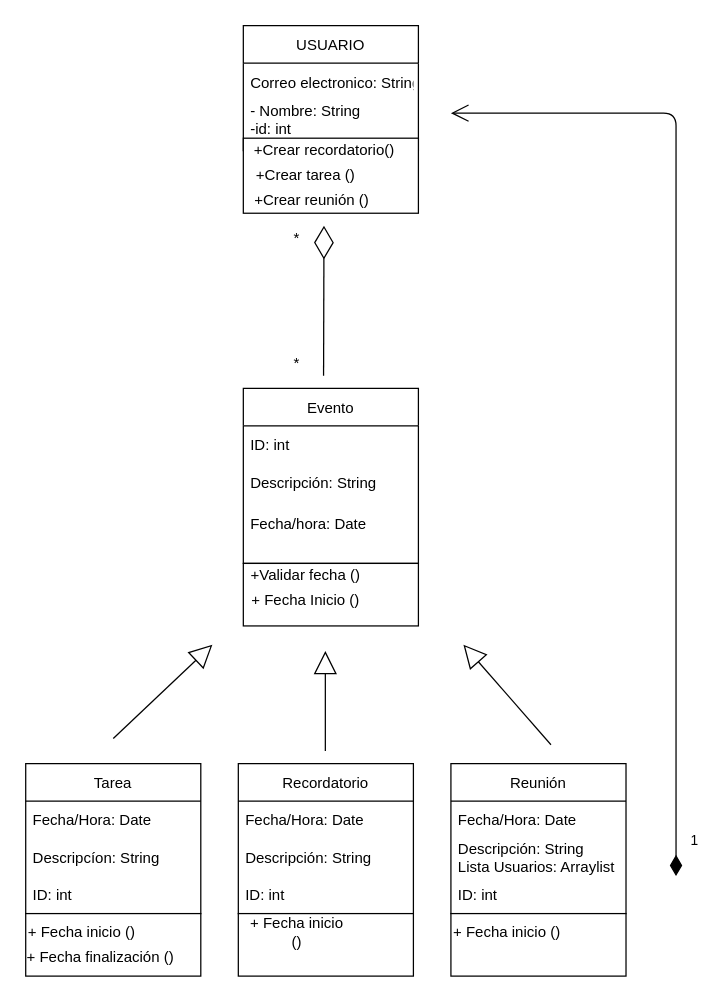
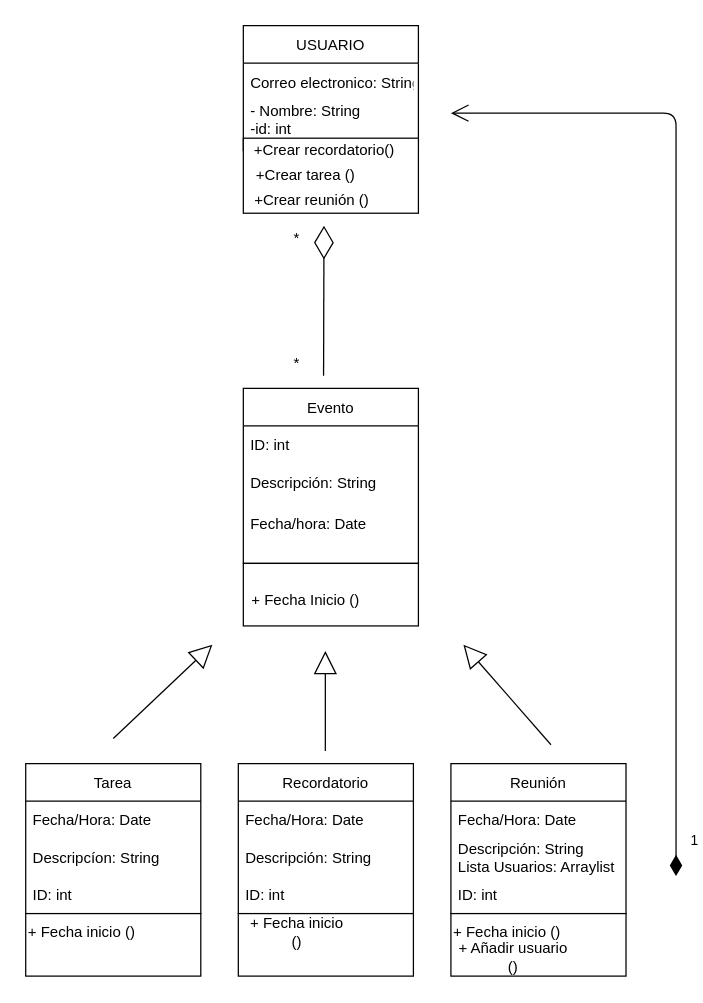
(306, 576) -> none
(101, 957) -> none
none -> (513, 957)
